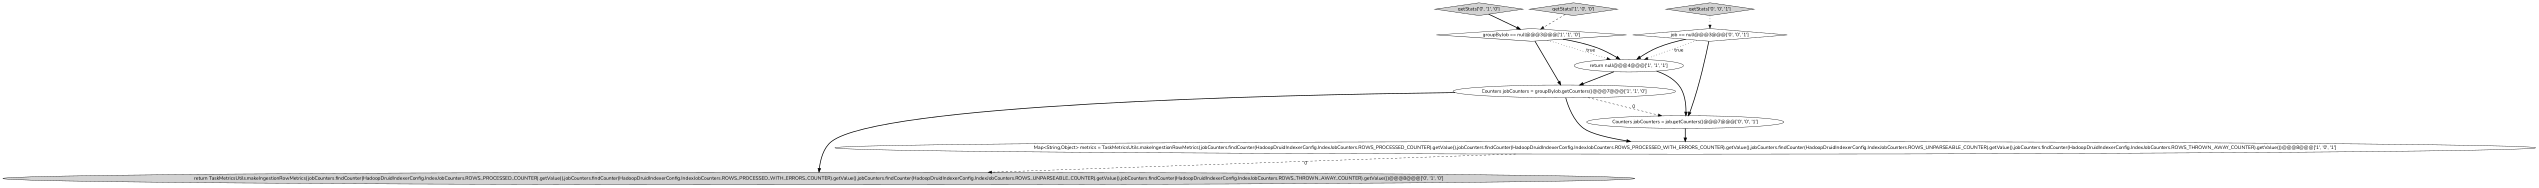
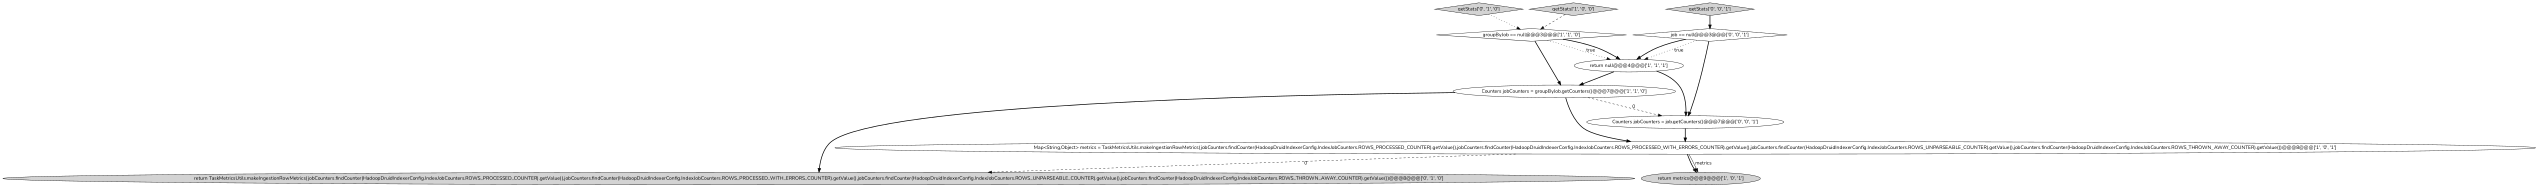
(1710, 20) -> (1710, 20)
(1503, 21) -> (1503, 21)
none -> (1701, 179)
